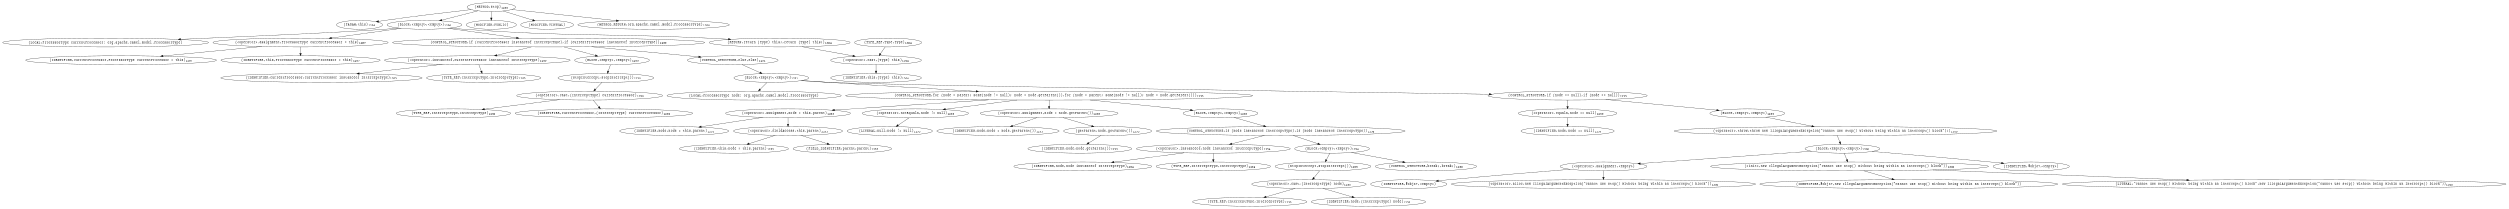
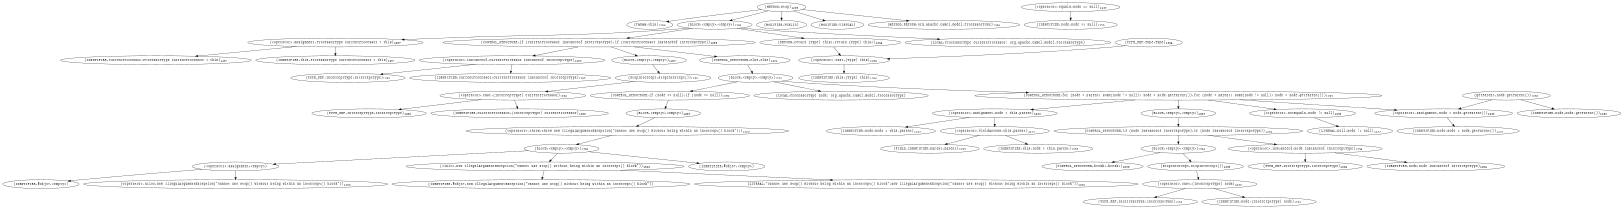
(1568, 103) -> none
(1077, 122) -> (1476, 104)
